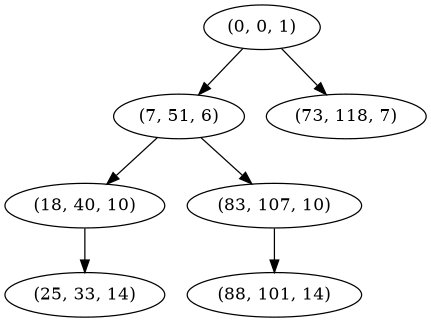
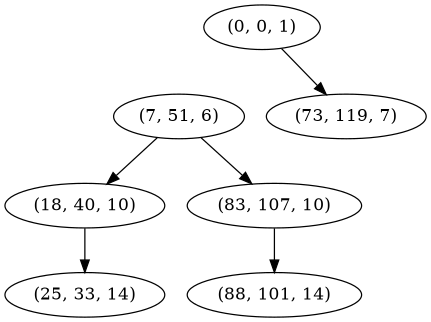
(225, 67) -> none
(346, 116) -> (346, 116)
